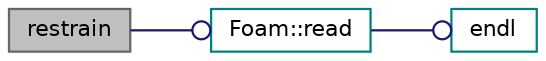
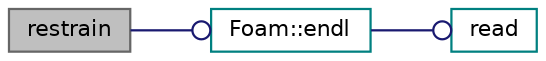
(291, 30) -> (291, 30)
(494, 30) -> (494, 30)
